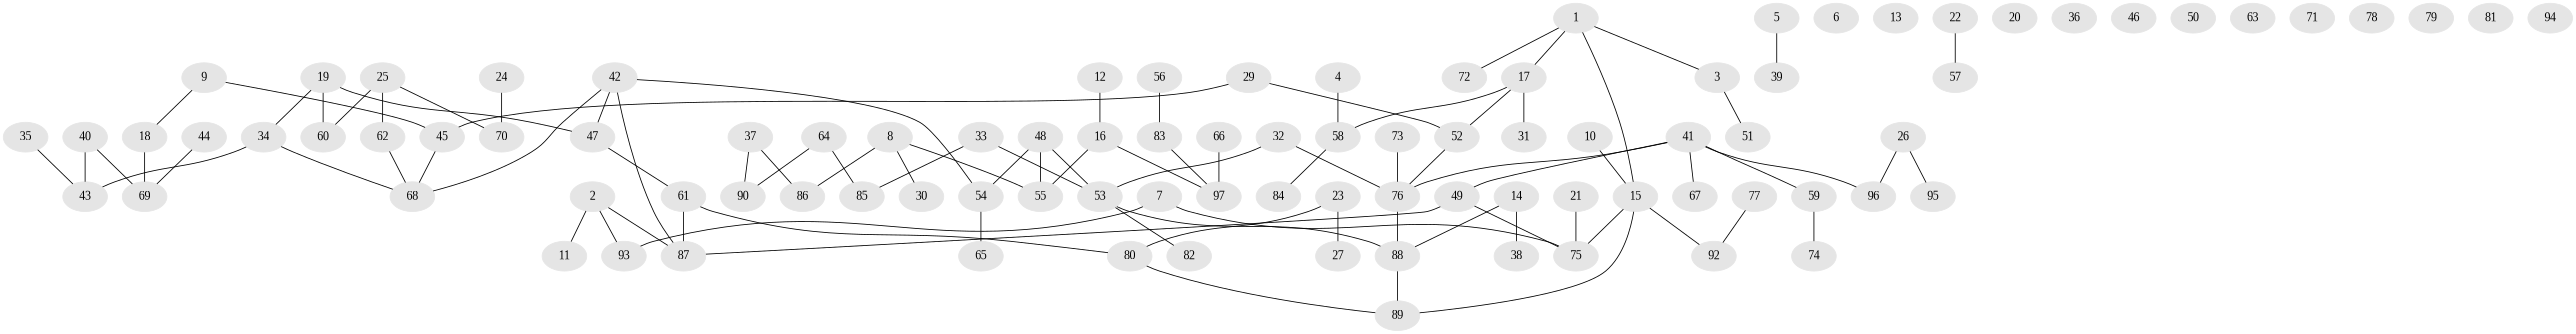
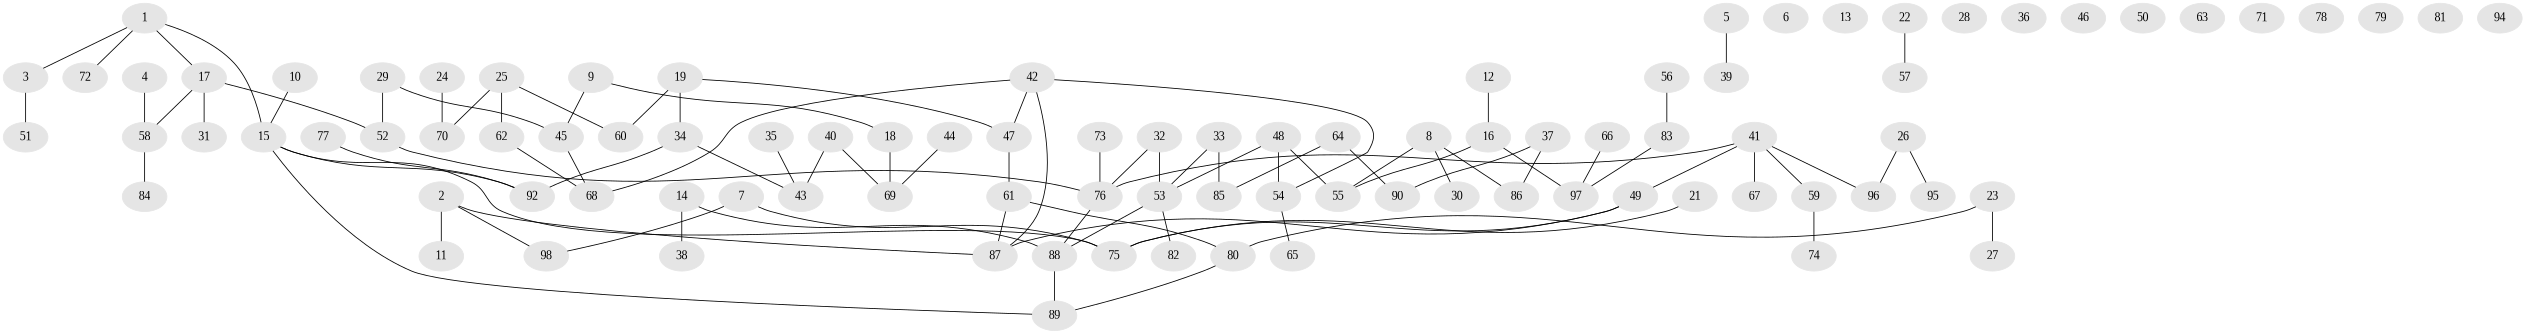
(2015, 18) -> (1964, 18)
(337, 169) -> (606, 167)
(624, 256) -> (546, 256)
